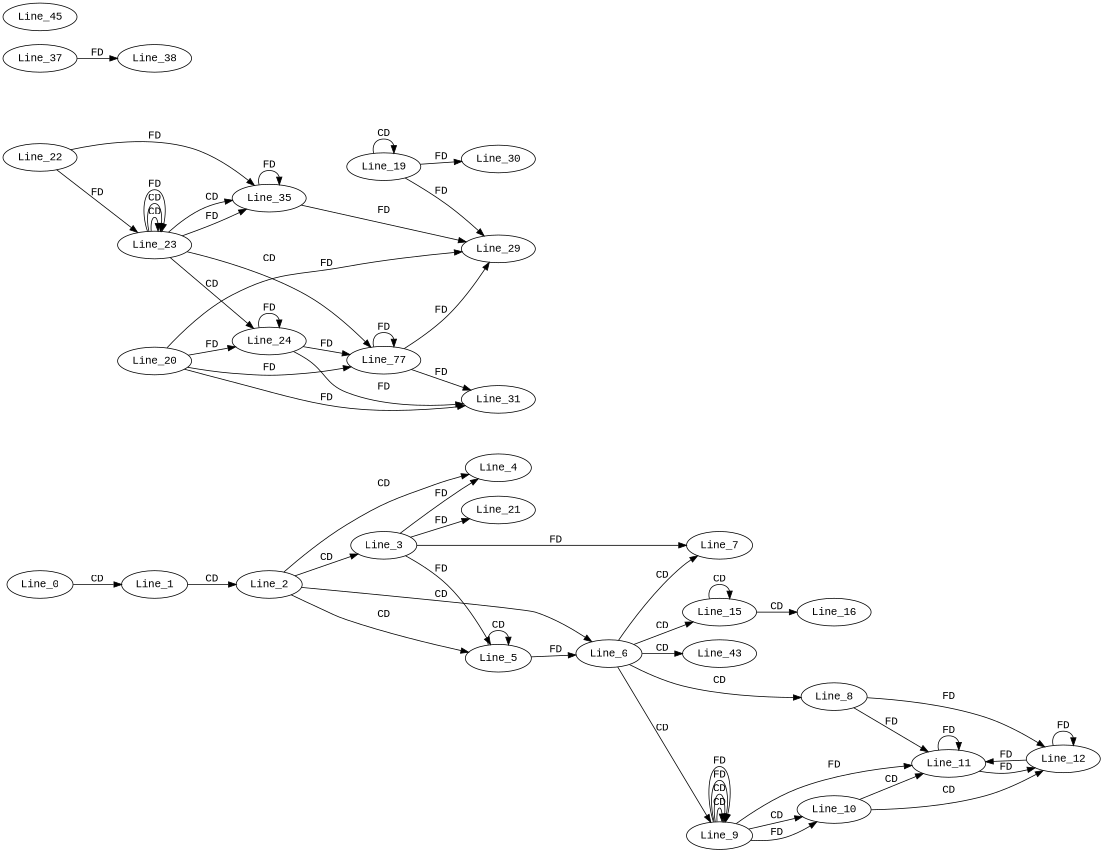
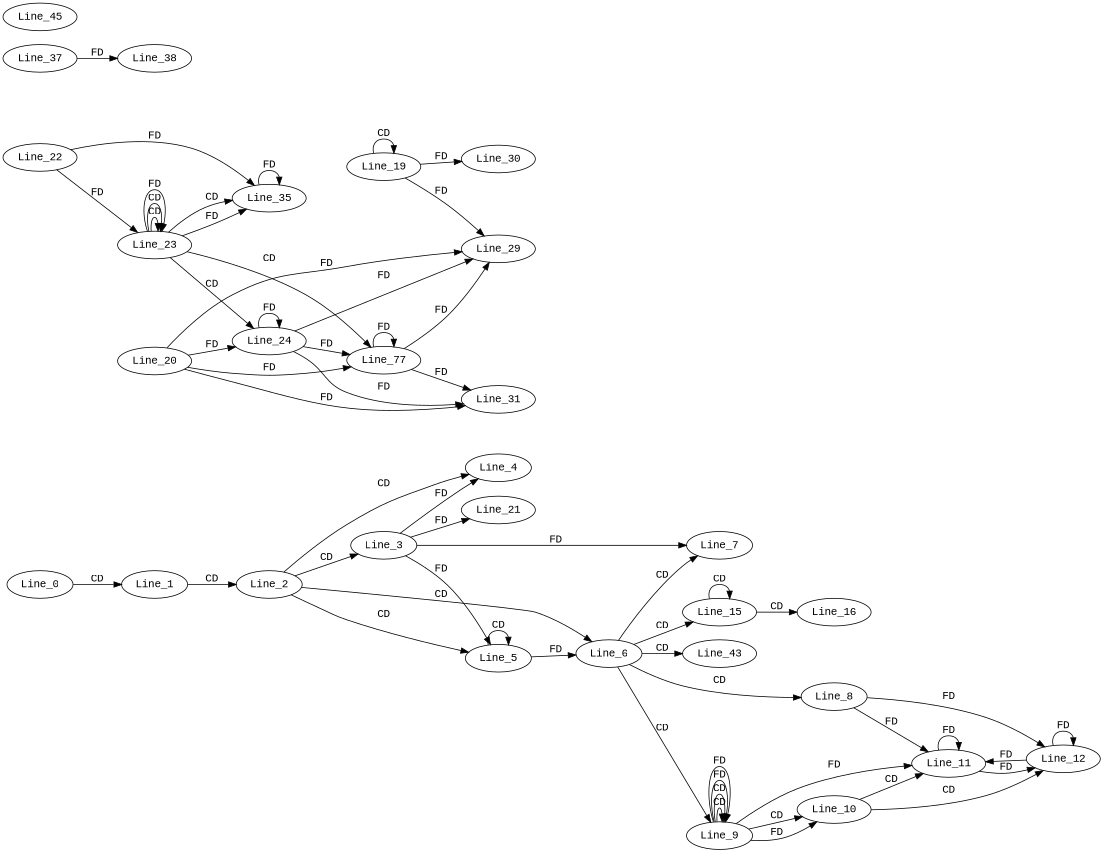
(380, 223) -> (380, 296)
